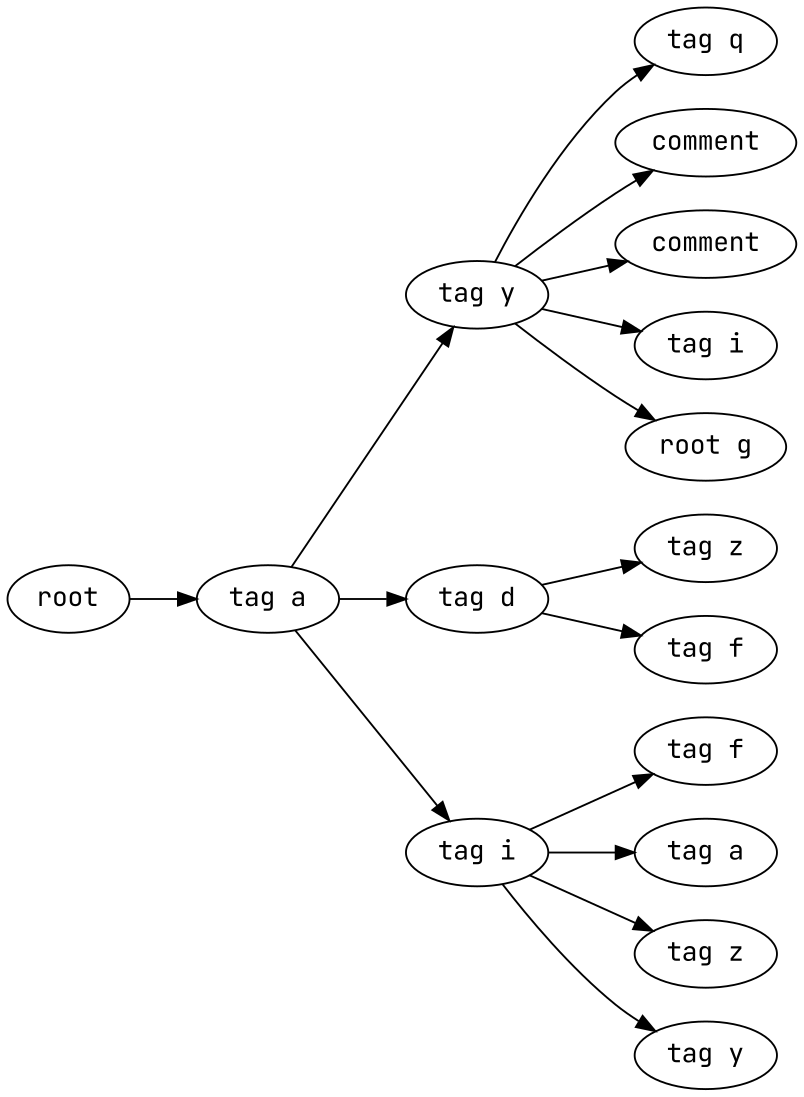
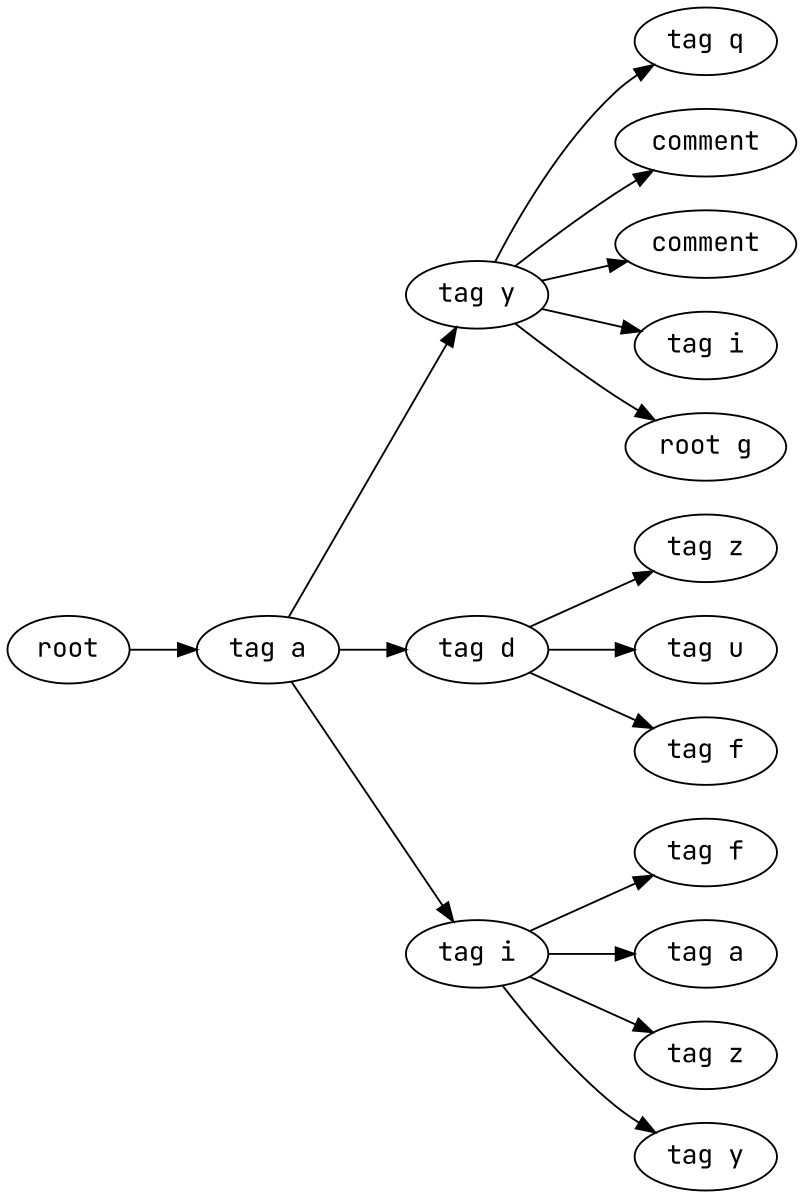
none -> (706, 650)
